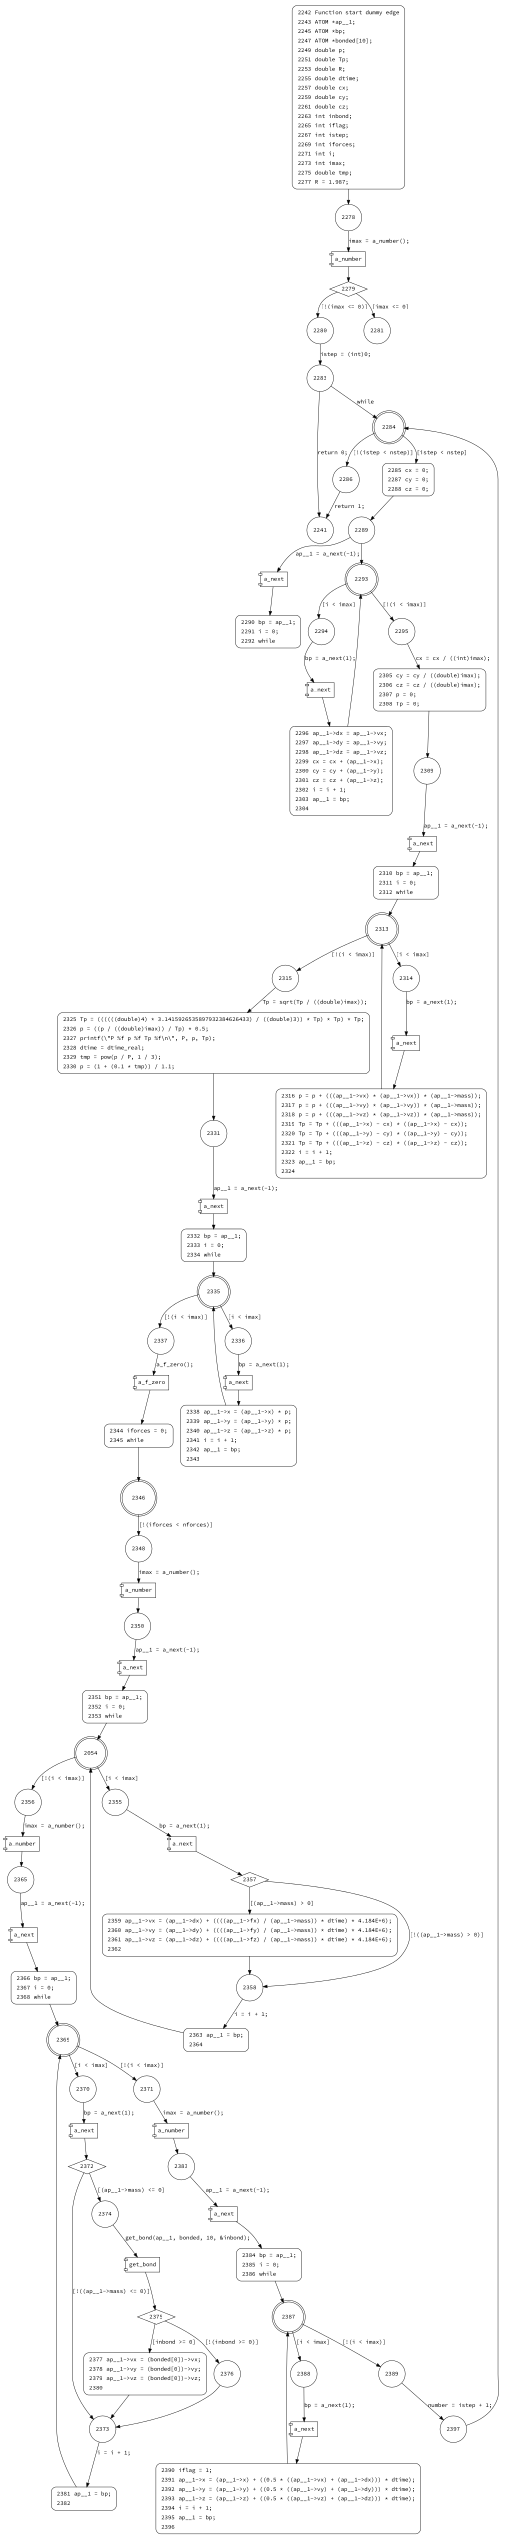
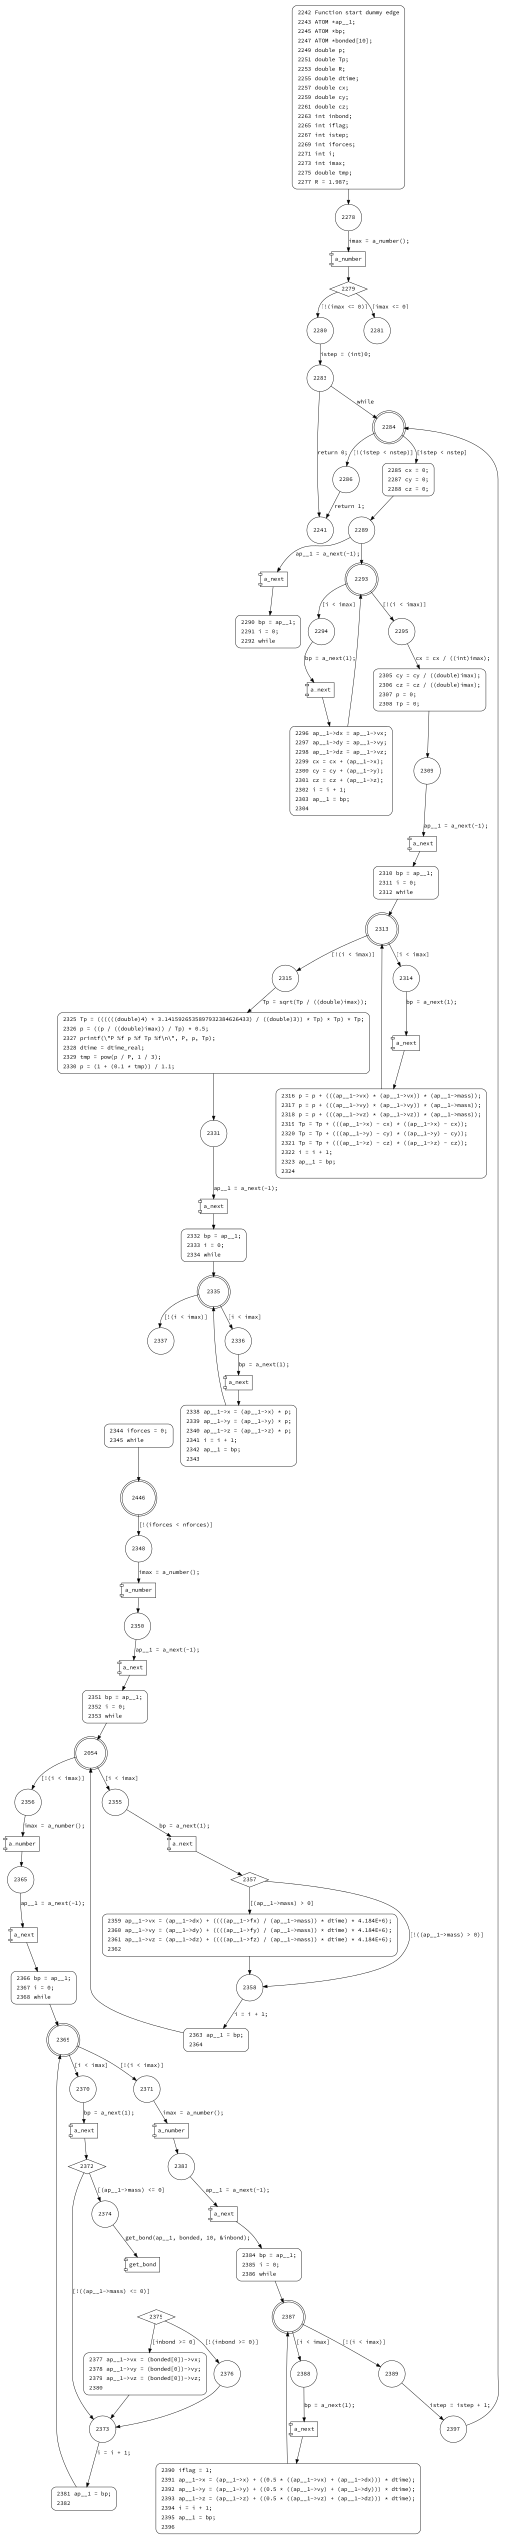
(152, 1383) -> none
(139, 1498) -> (139, 1498)
(151, 2289) -> none
(460, 2405) -> (460, 2405)
